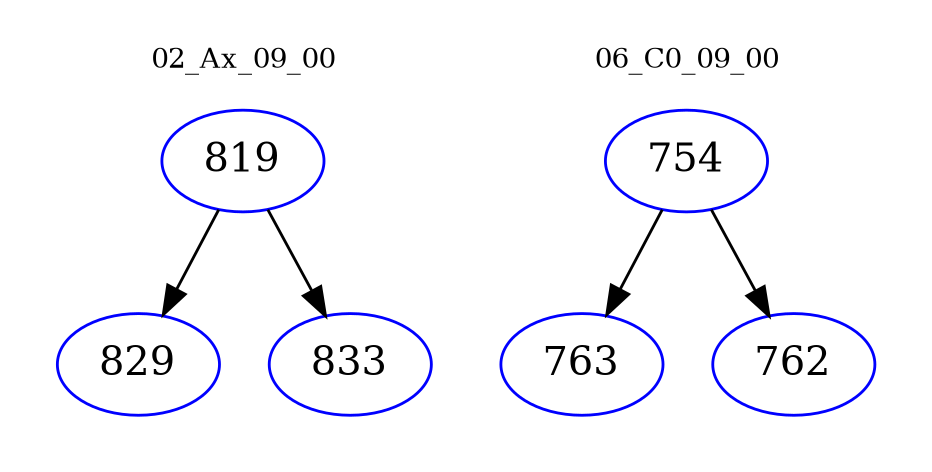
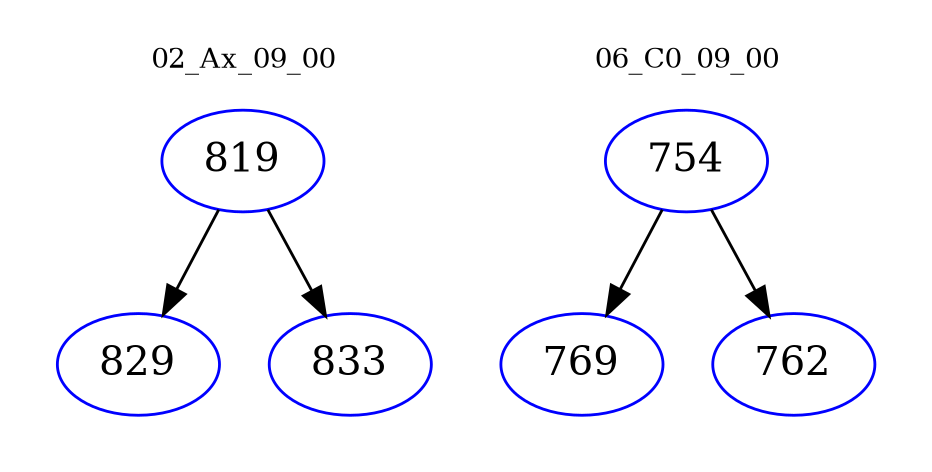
(582, 364) -> (582, 364)
